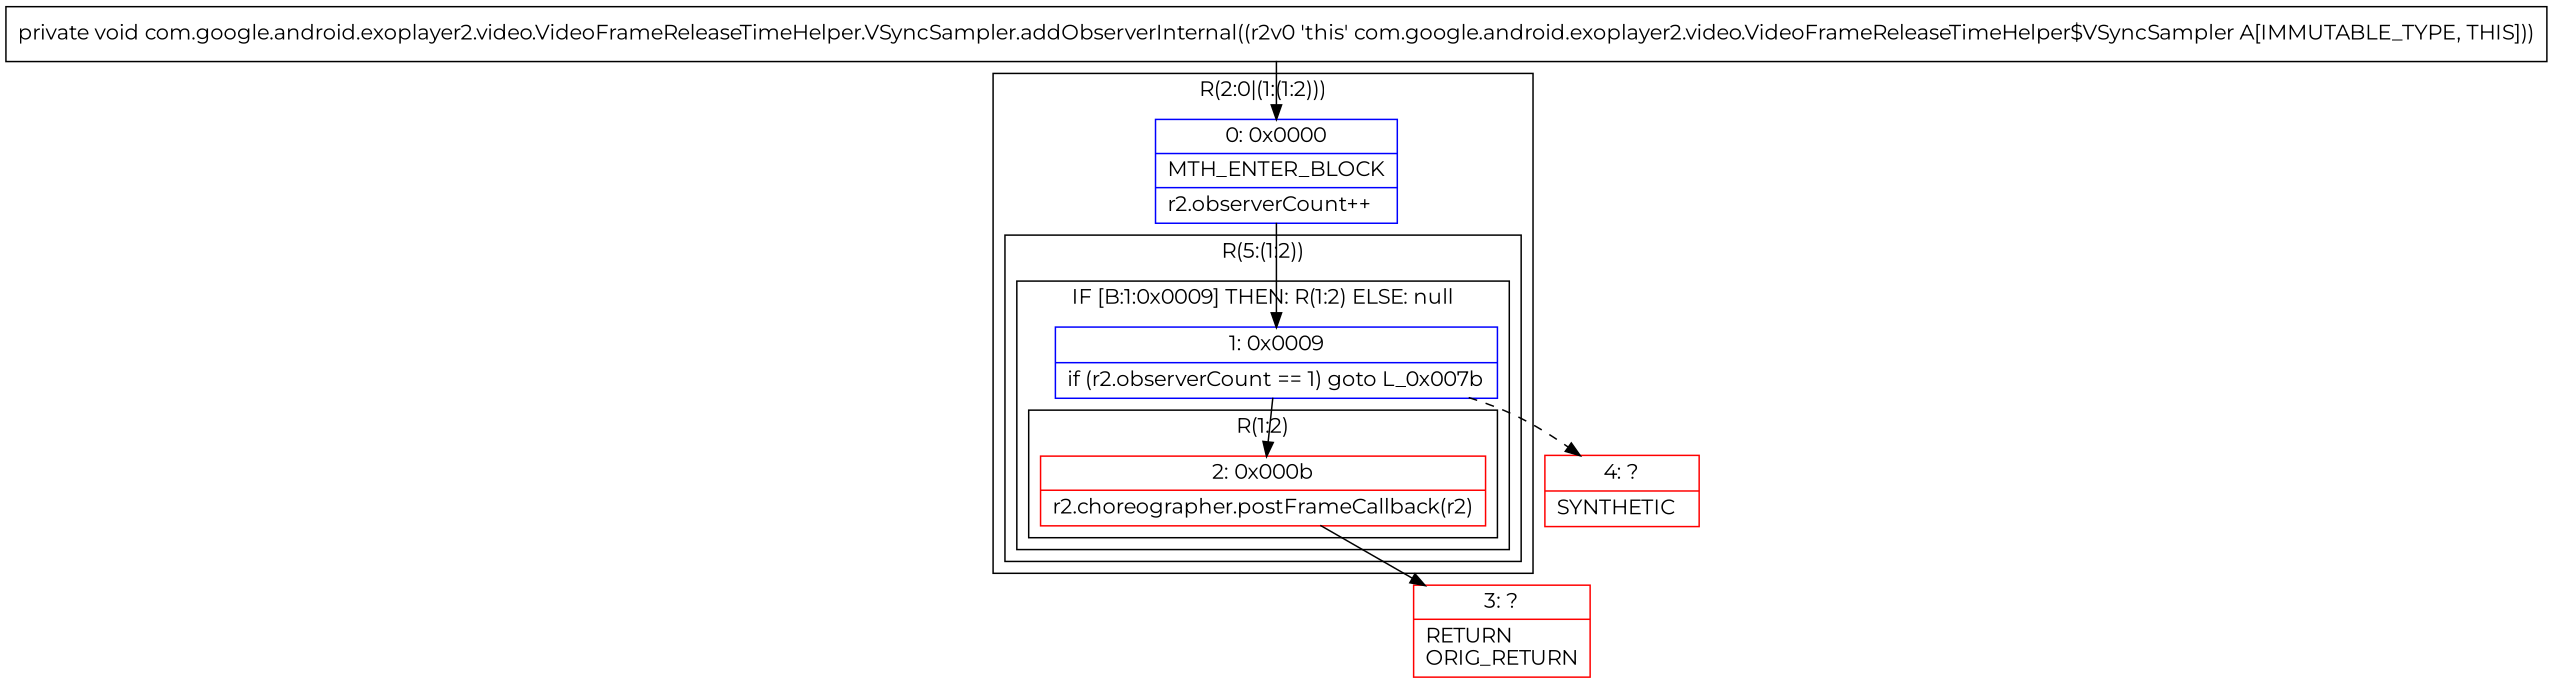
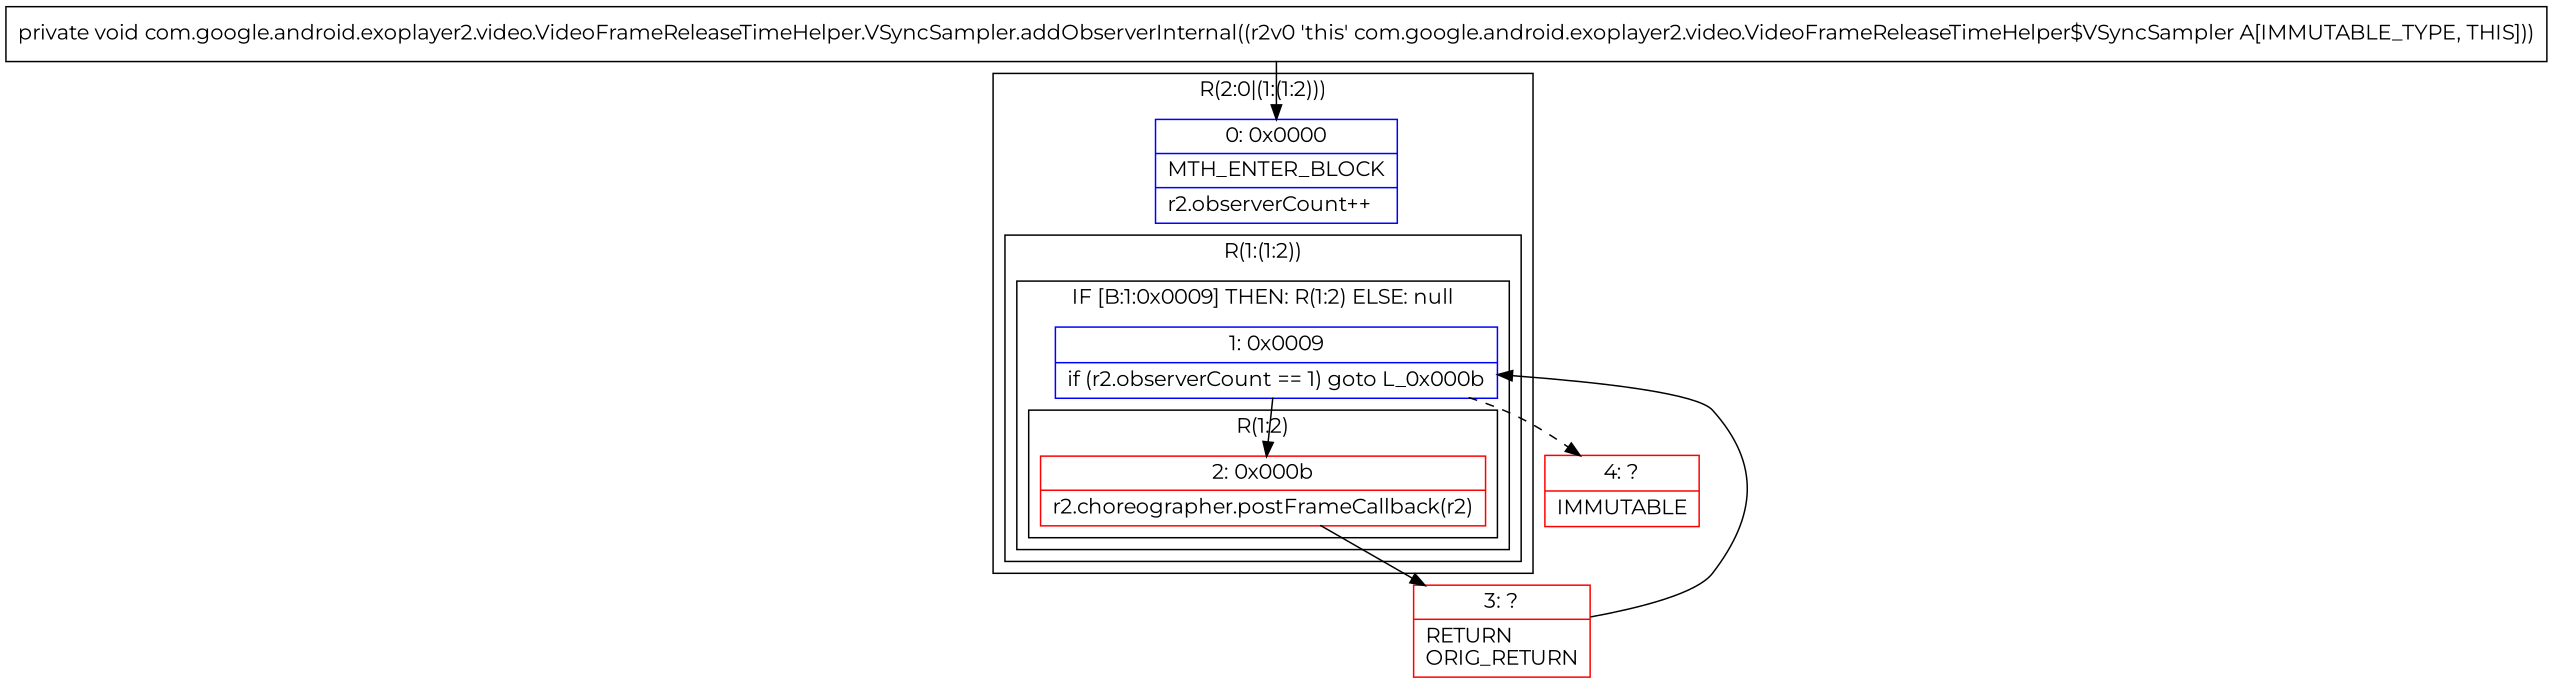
(1263, 252) -> (1263, 252)
(1276, 268) -> (1741, 456)
(1276, 380) -> (1276, 380)
(1616, 508) -> (1622, 508)
